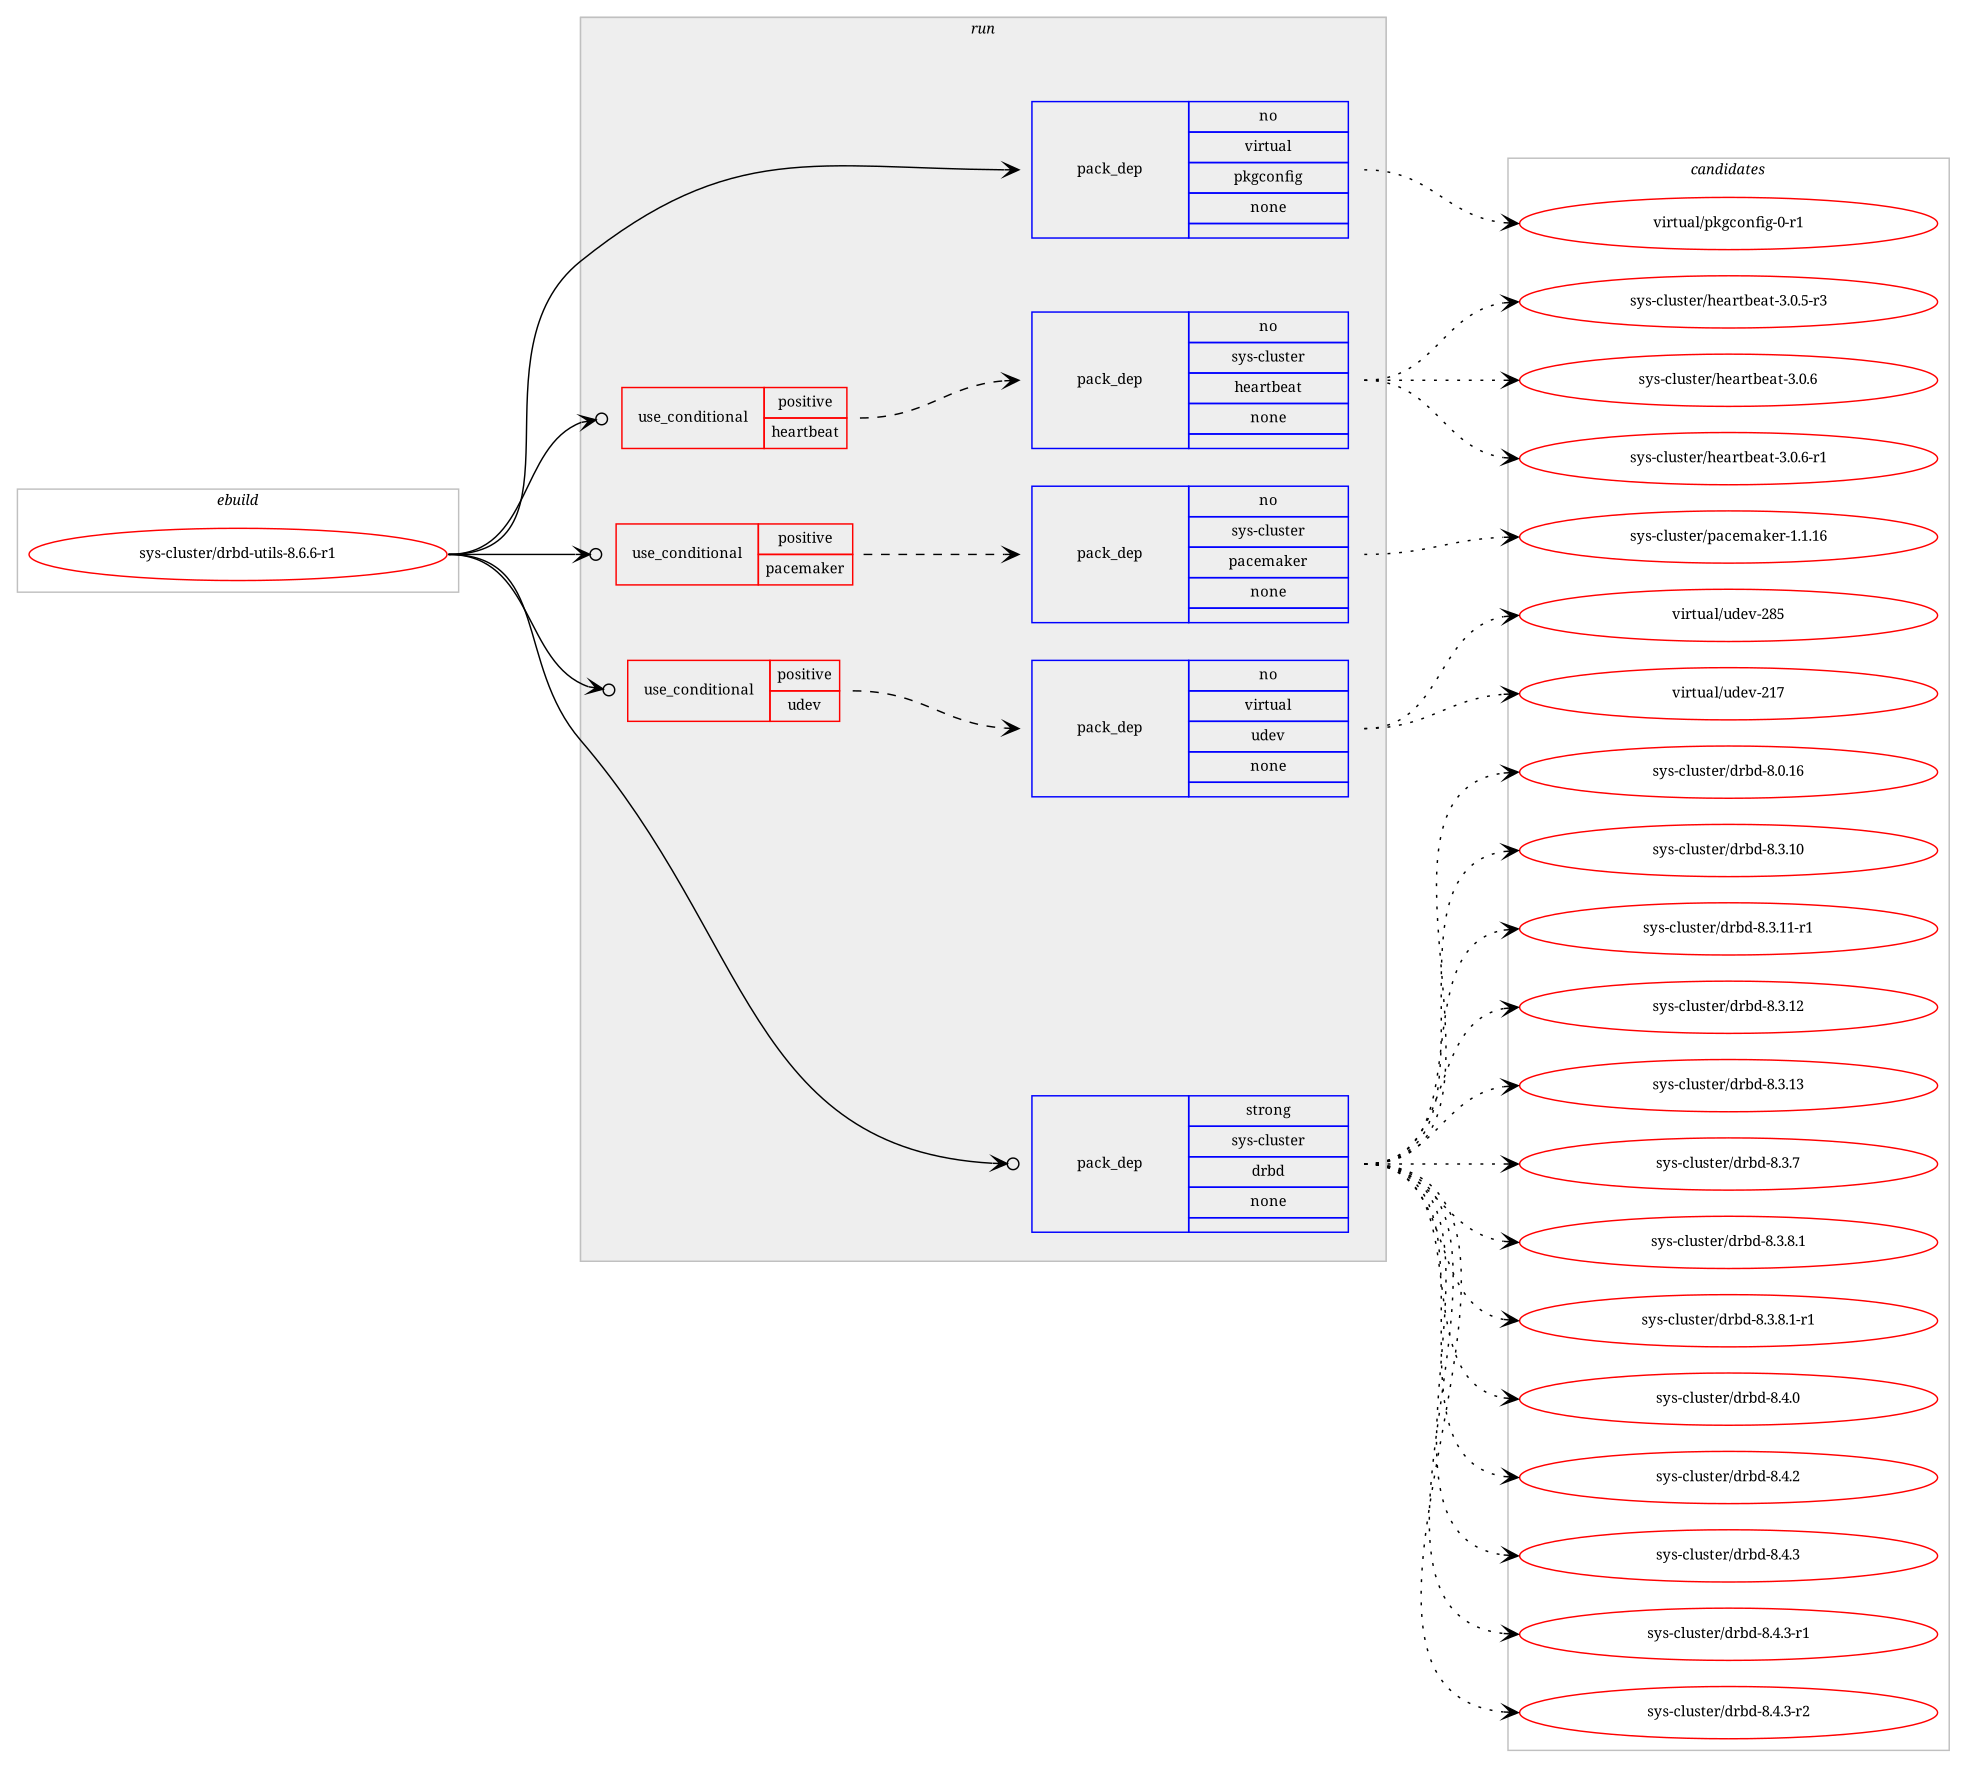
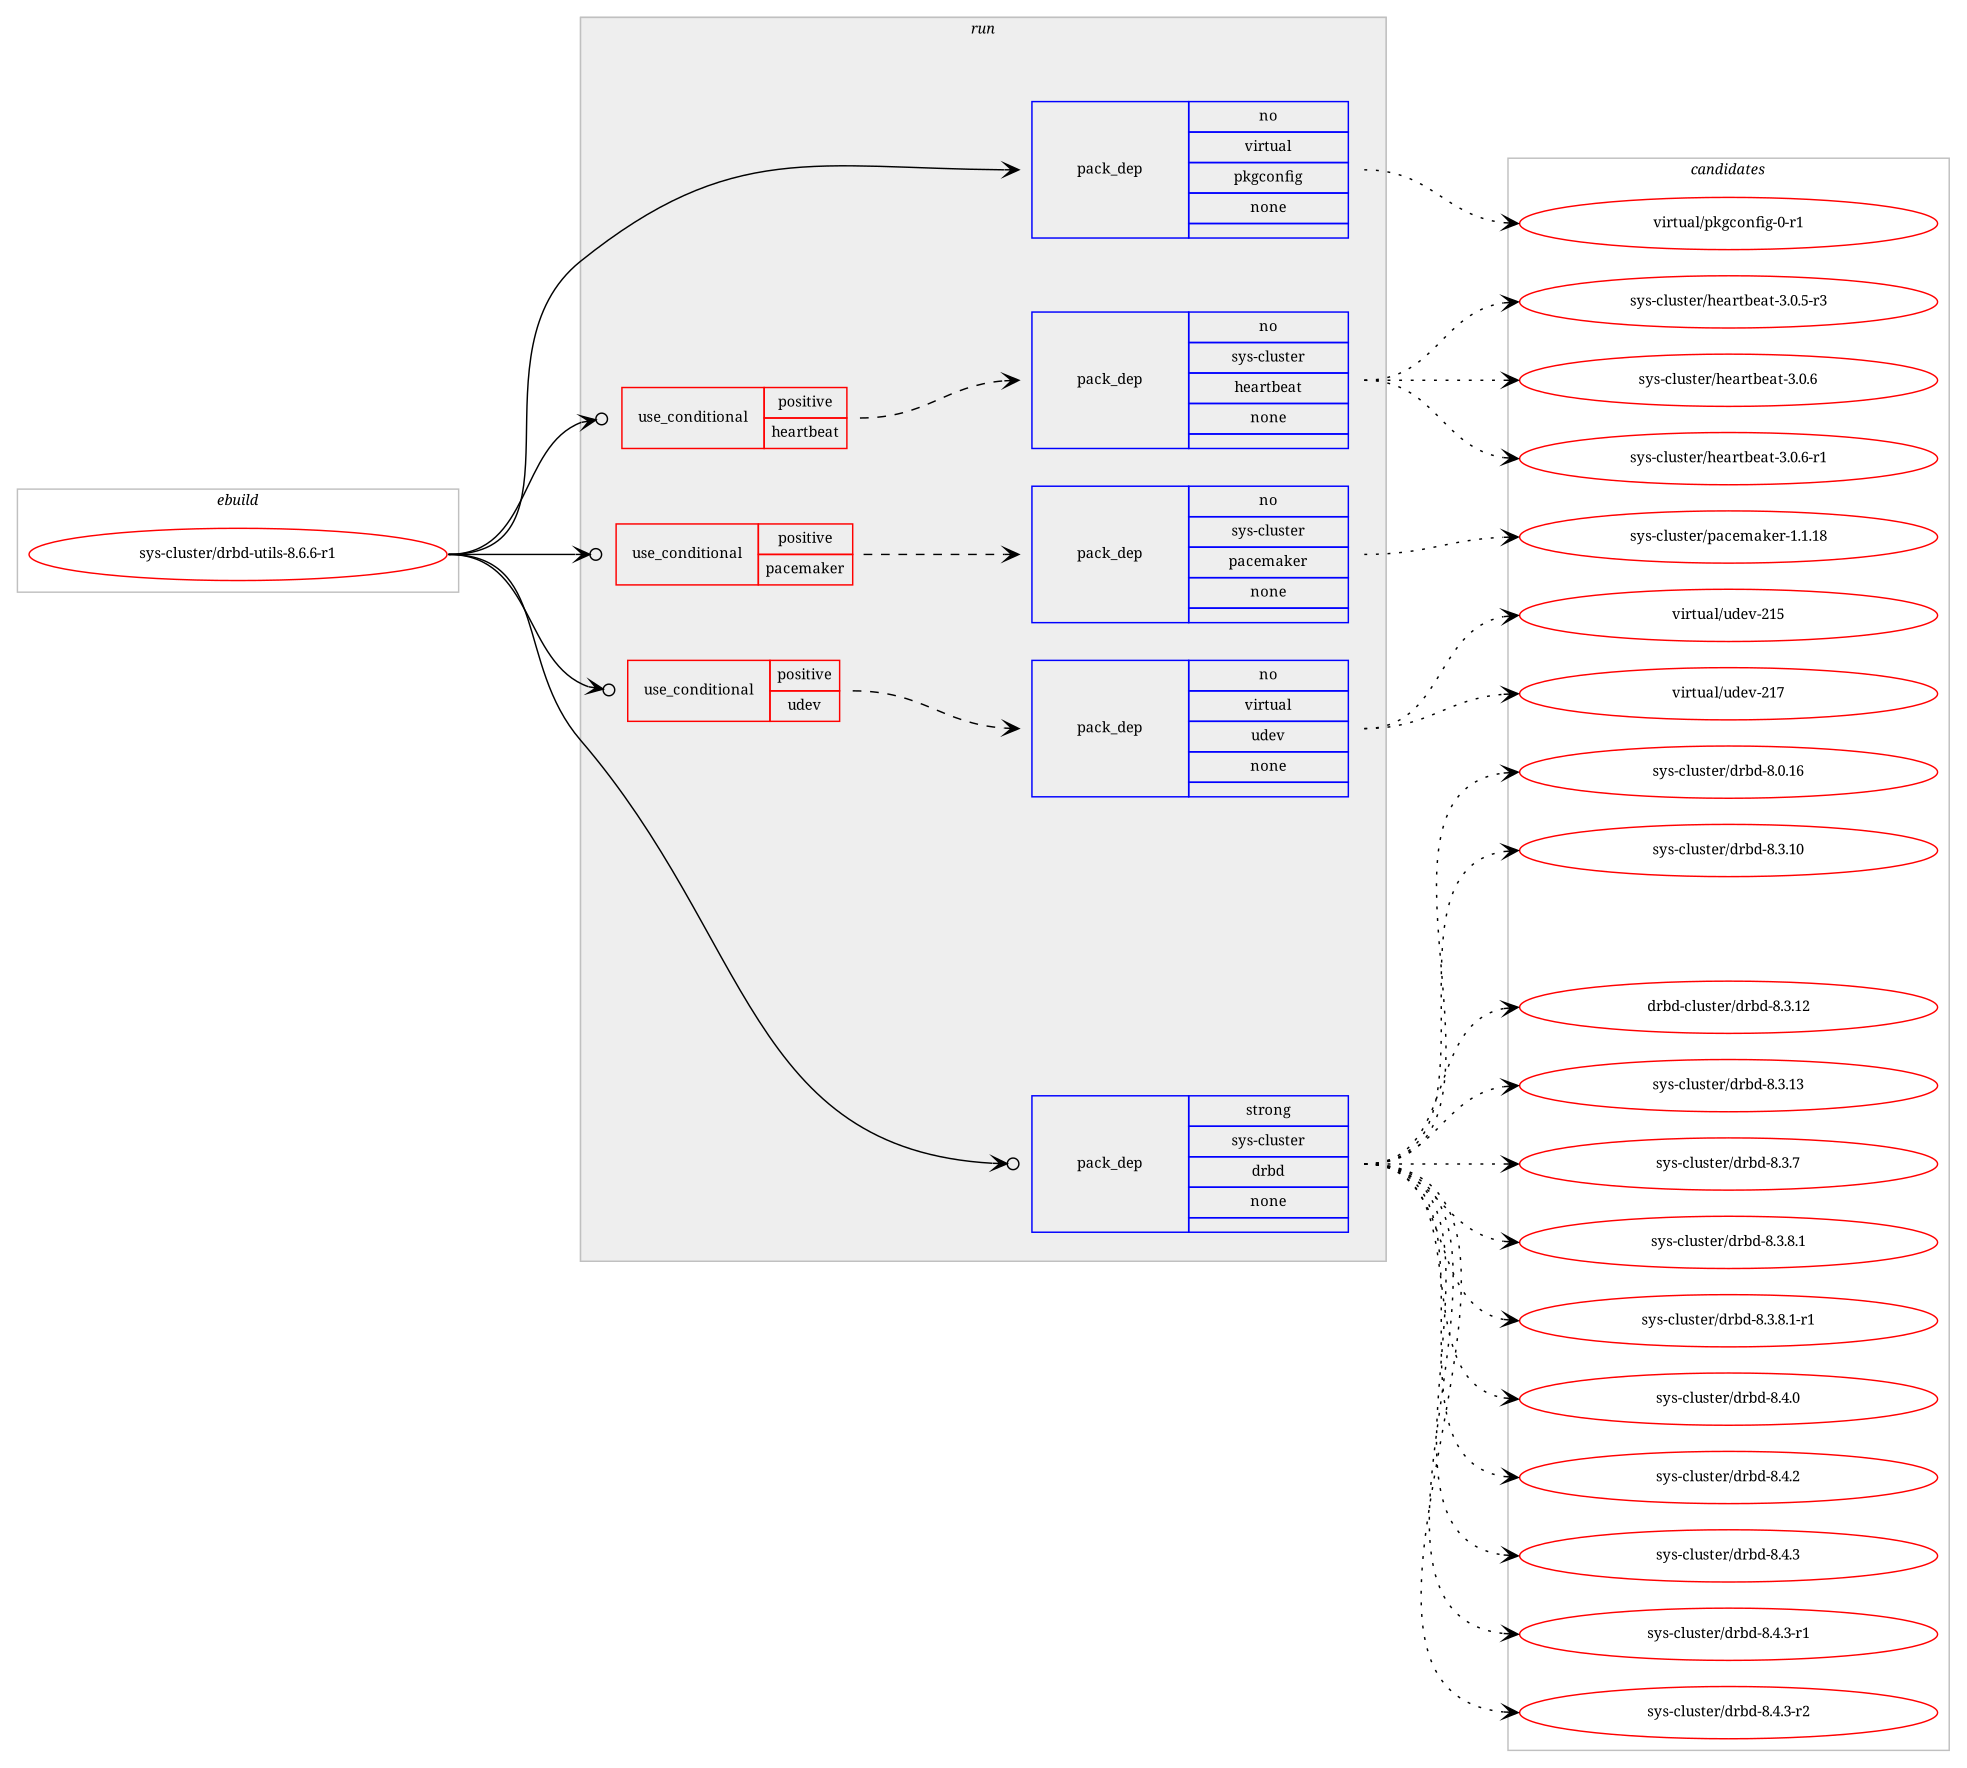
(1729, 537) -> (1729, 537)
(1729, 615) -> (1729, 615)
(1729, 929) -> none
(1729, 1007) -> (1729, 1007)
